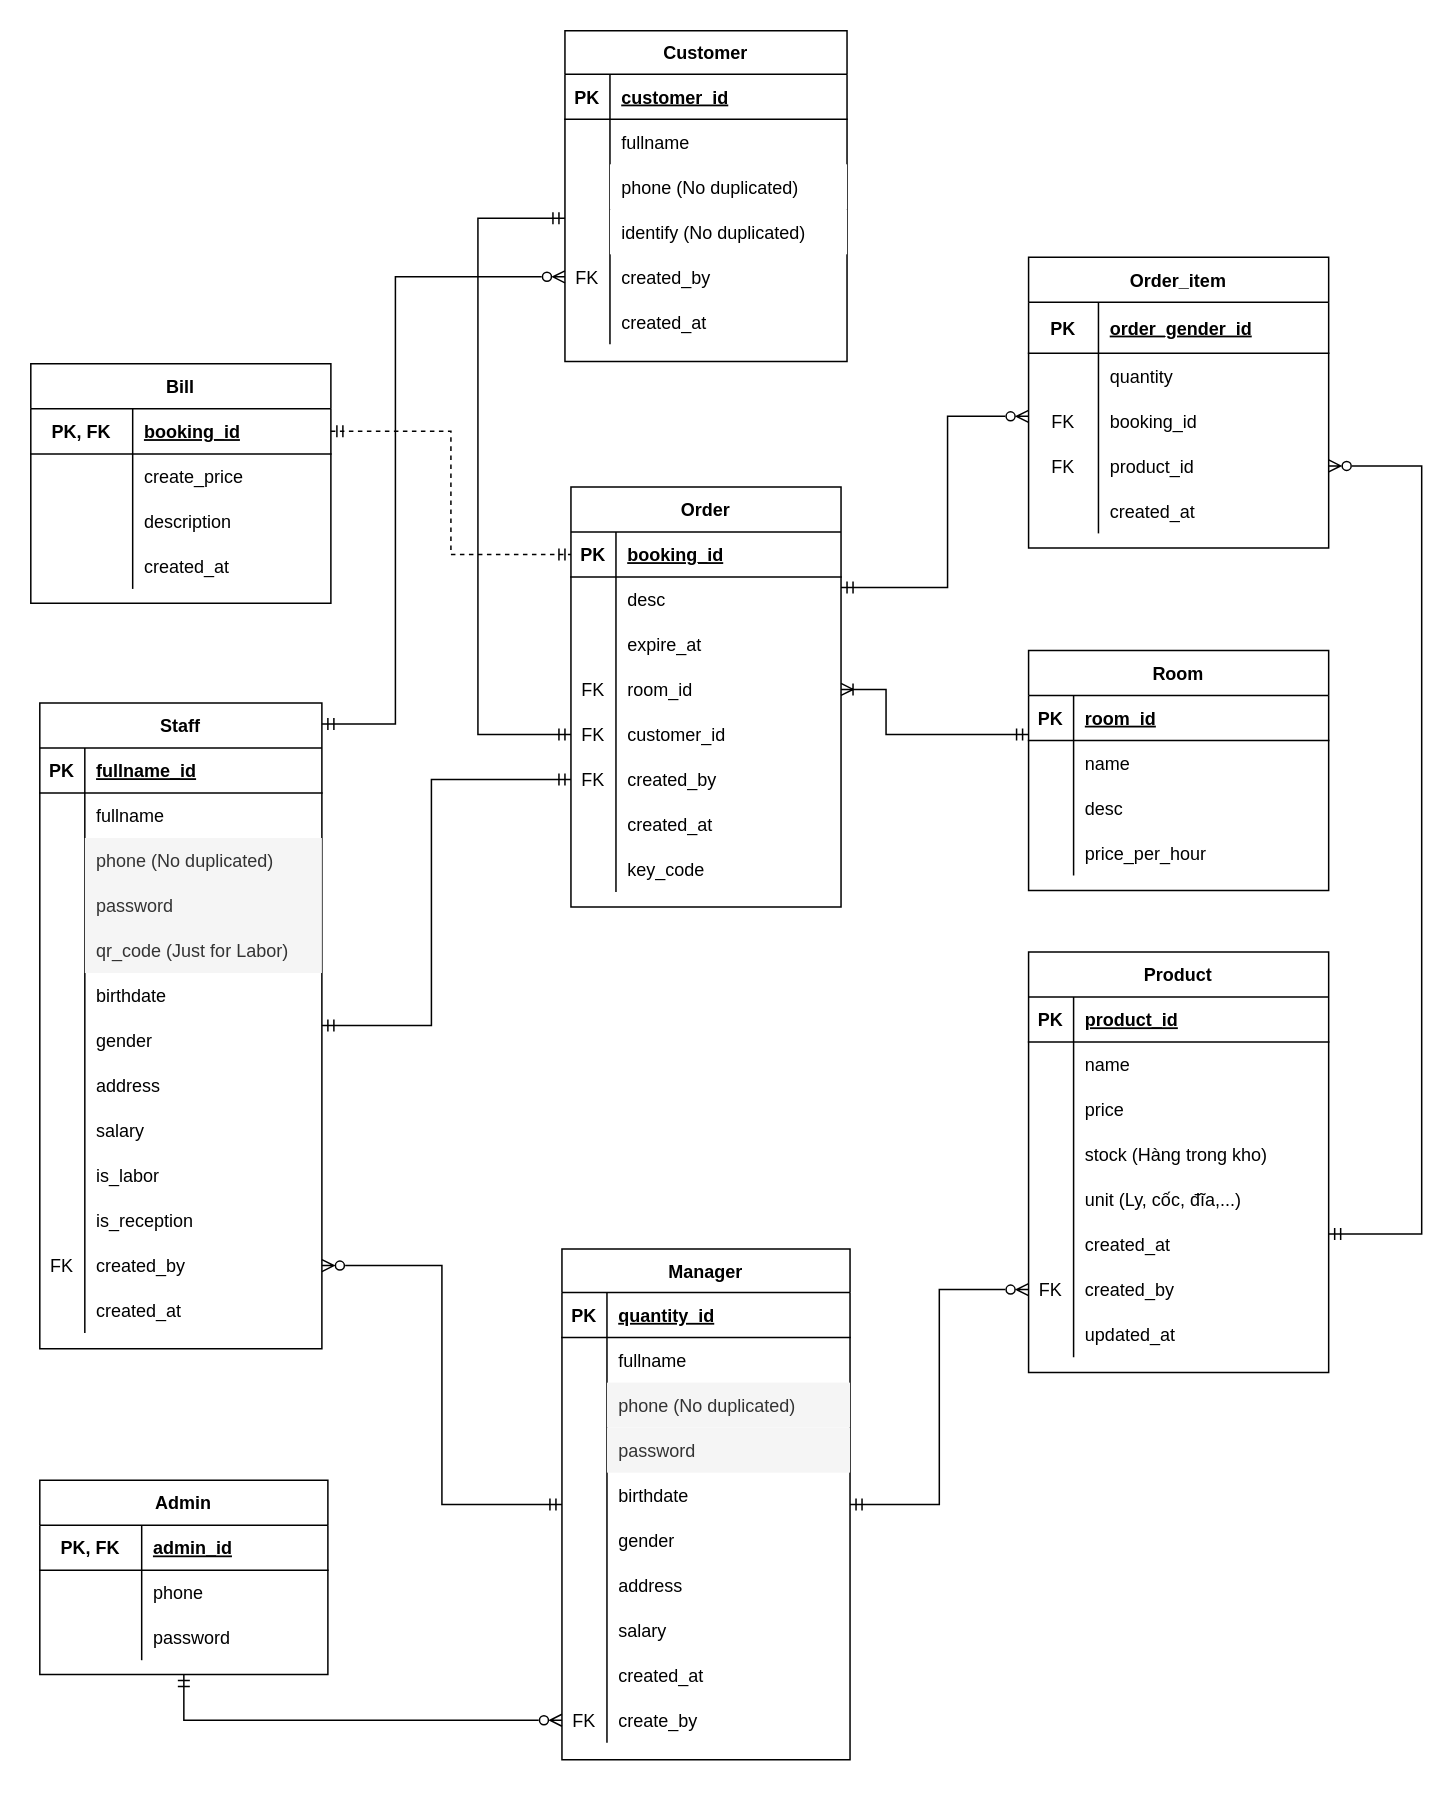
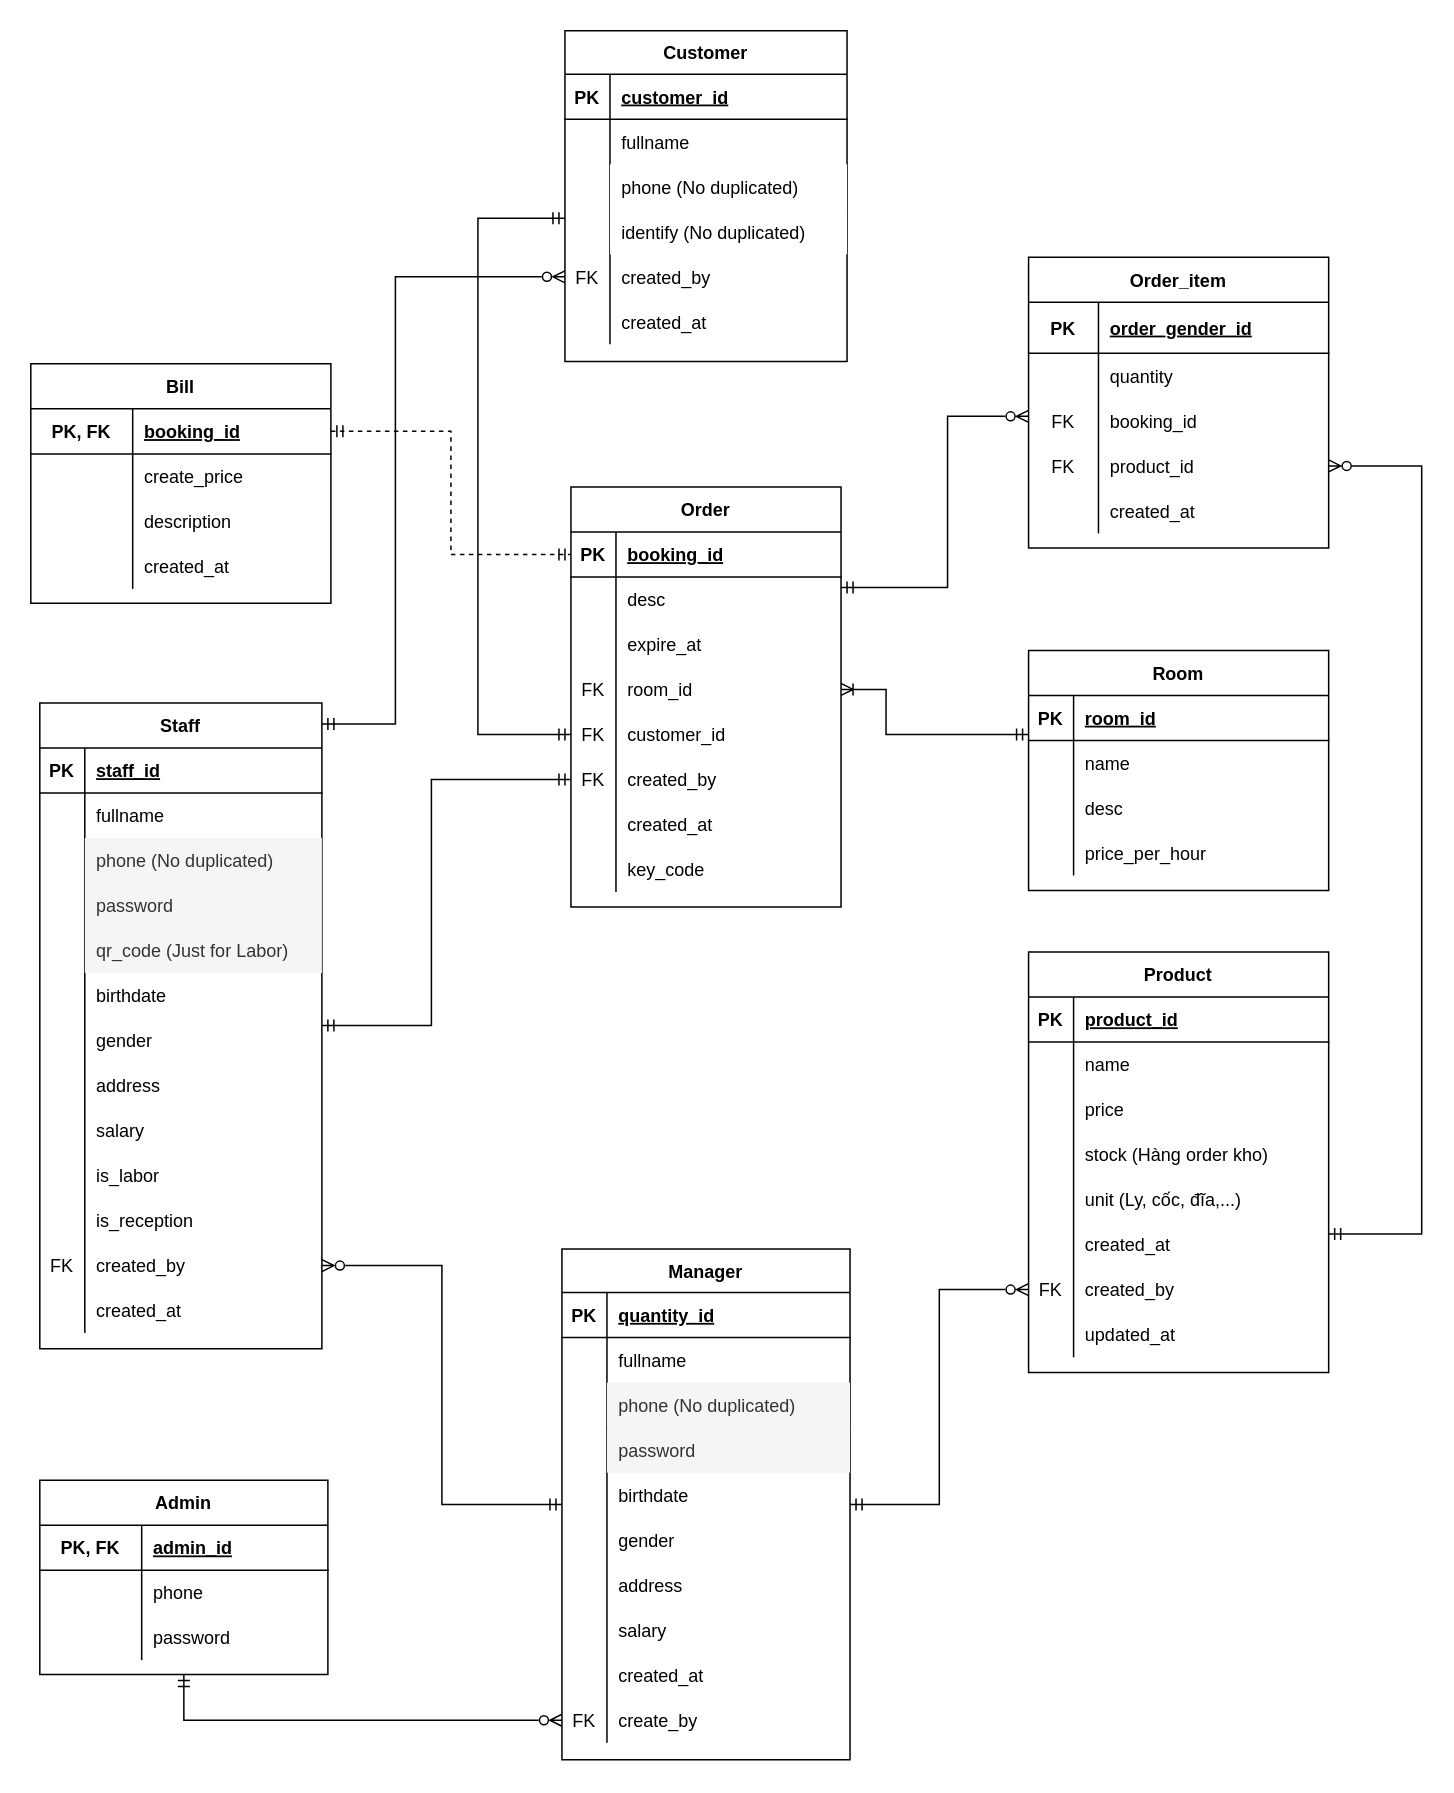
(144, 771) -> (134, 771)
(1188, 1155) -> (1188, 1155)
